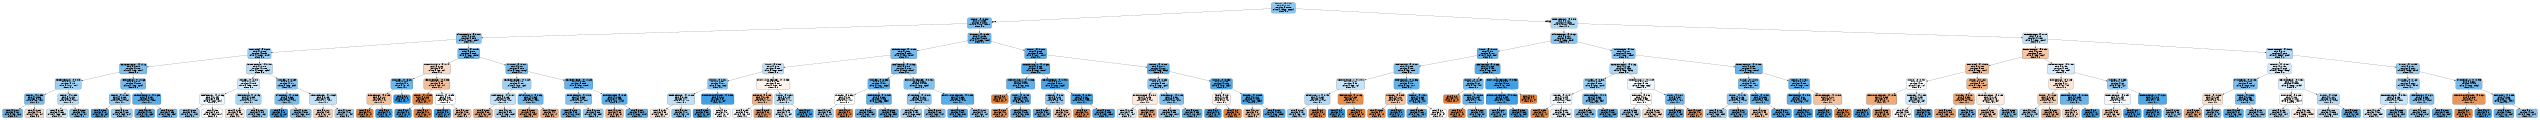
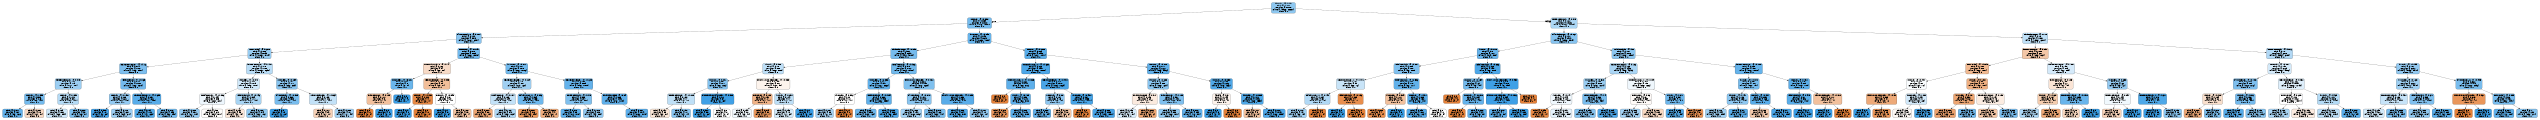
(301, 113) -> none
(615, 113) -> none
